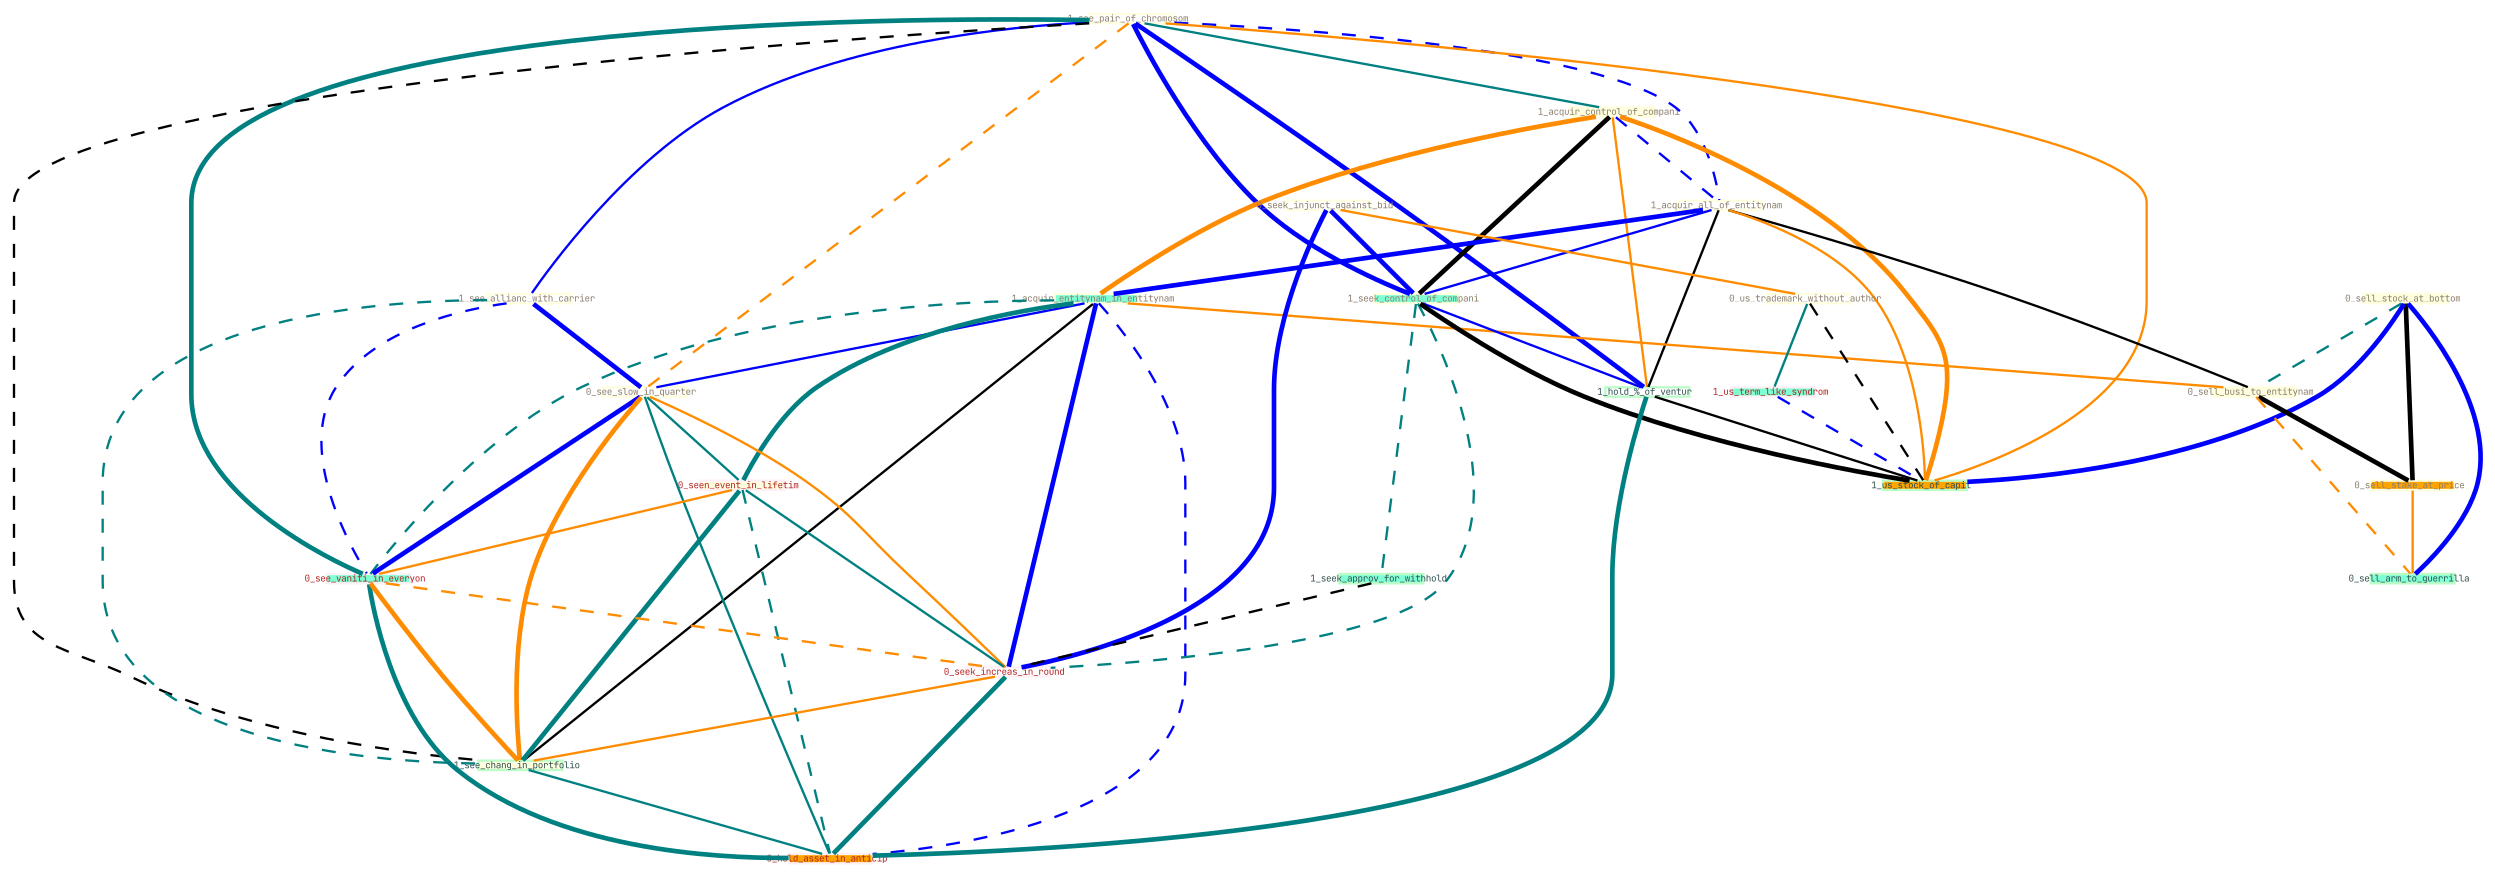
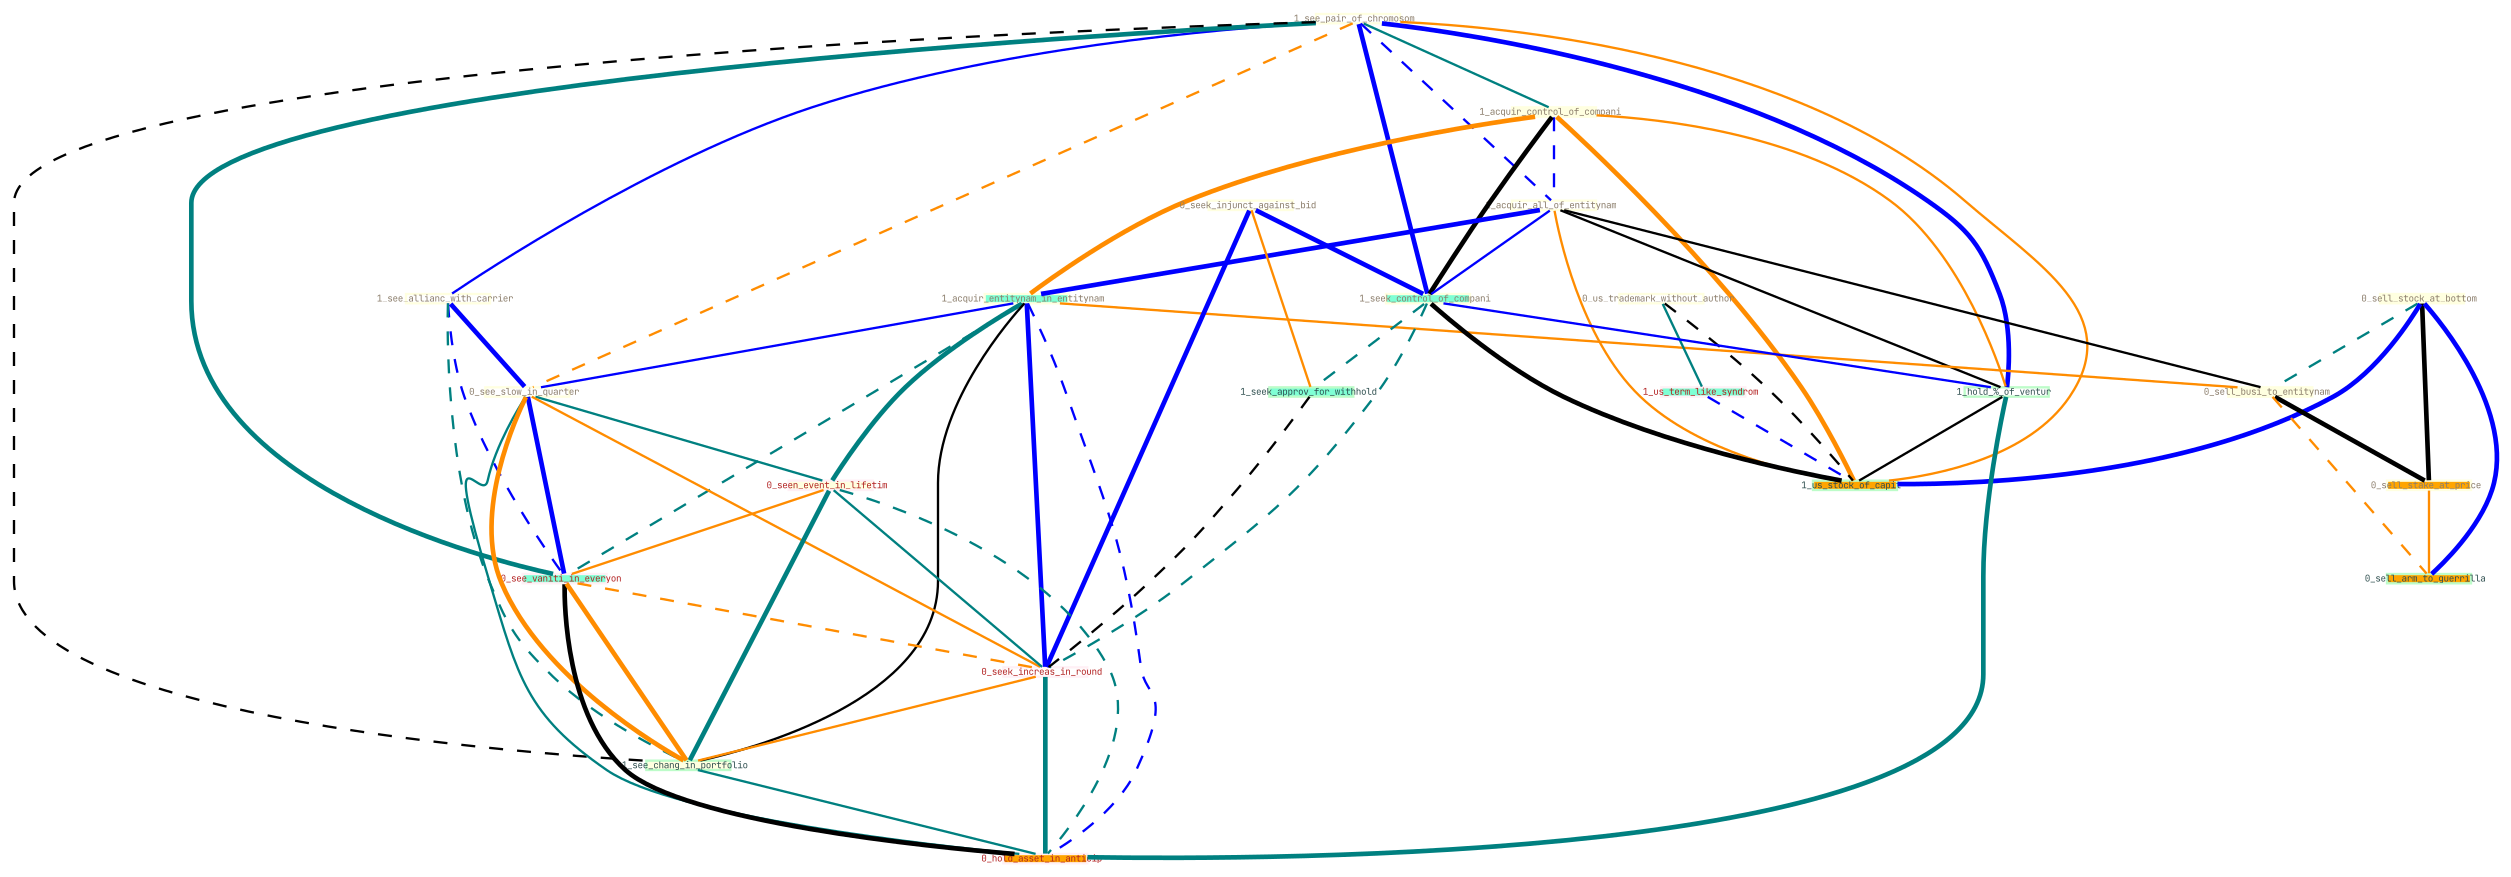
(1602, 258) -> (1281, 299)
(2413, 579) -> (2429, 579)
(517, 806) -> (603, 743)
